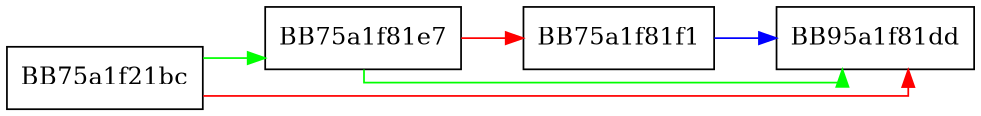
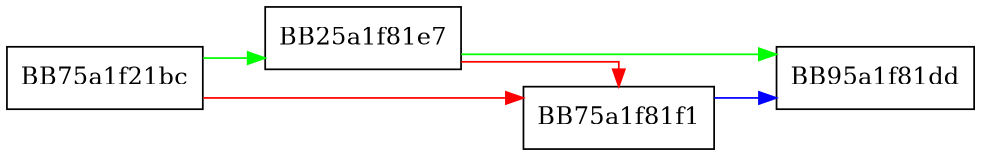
(363, 38) -> (363, 38)
(560, 96) -> (355, 98)
